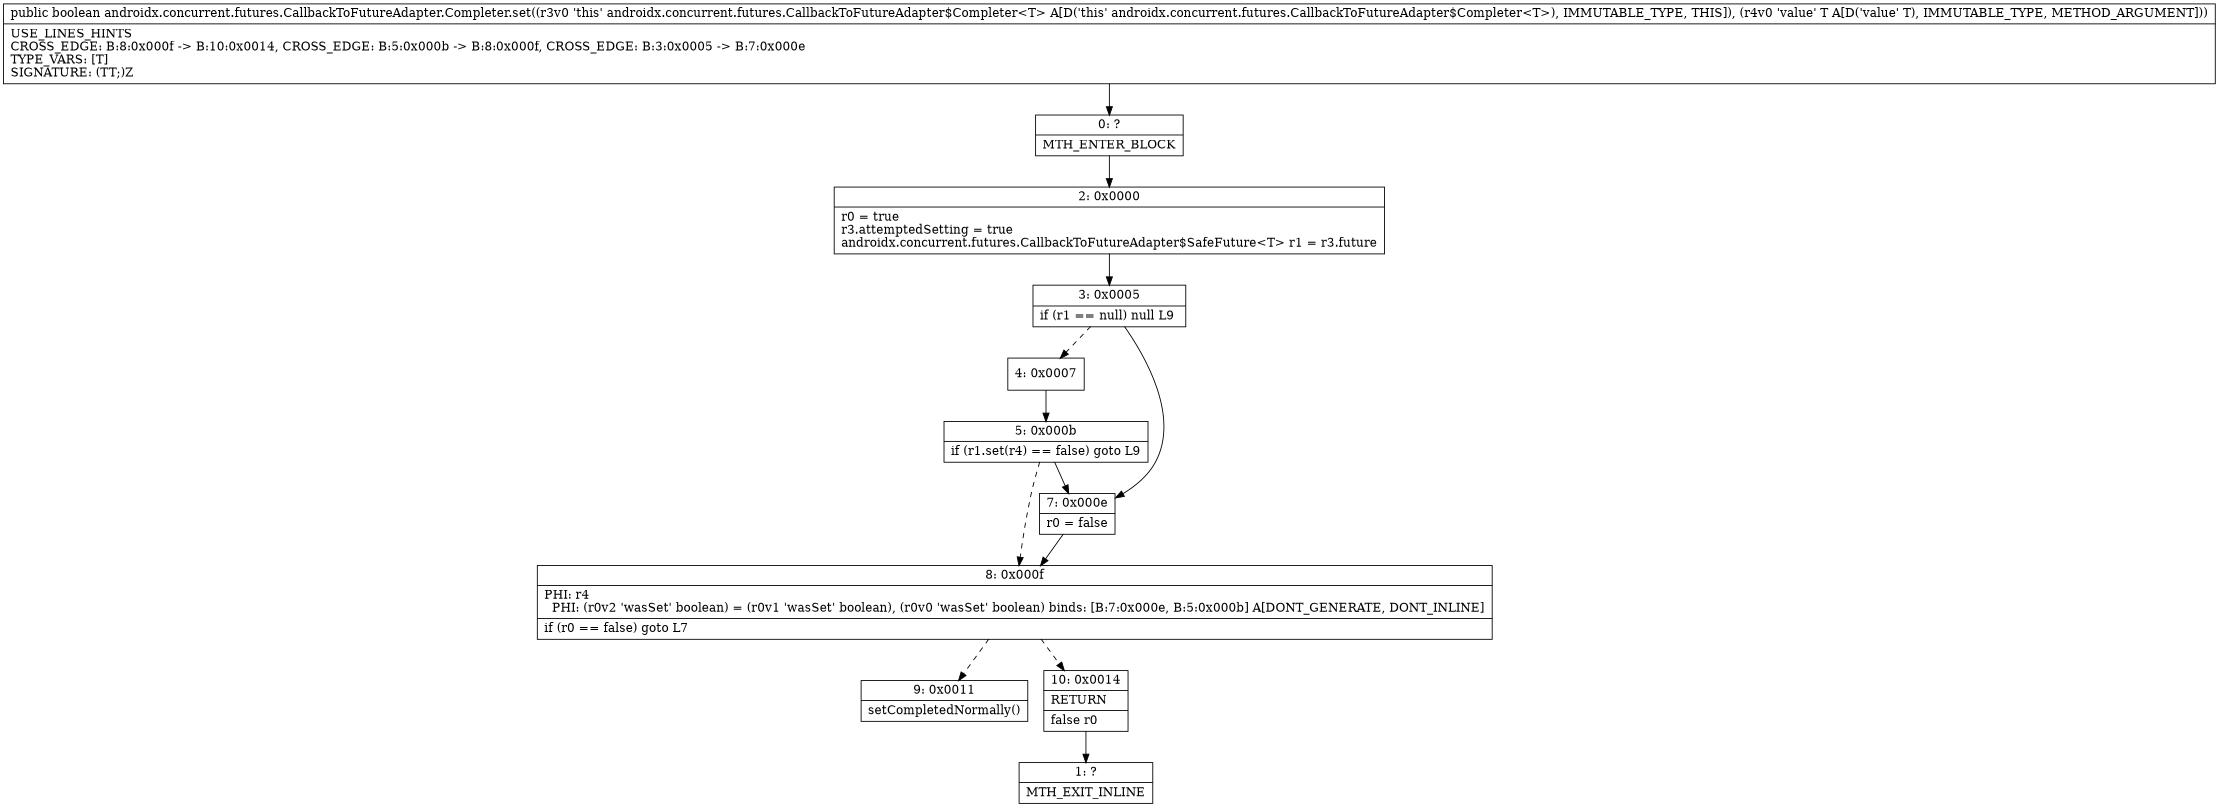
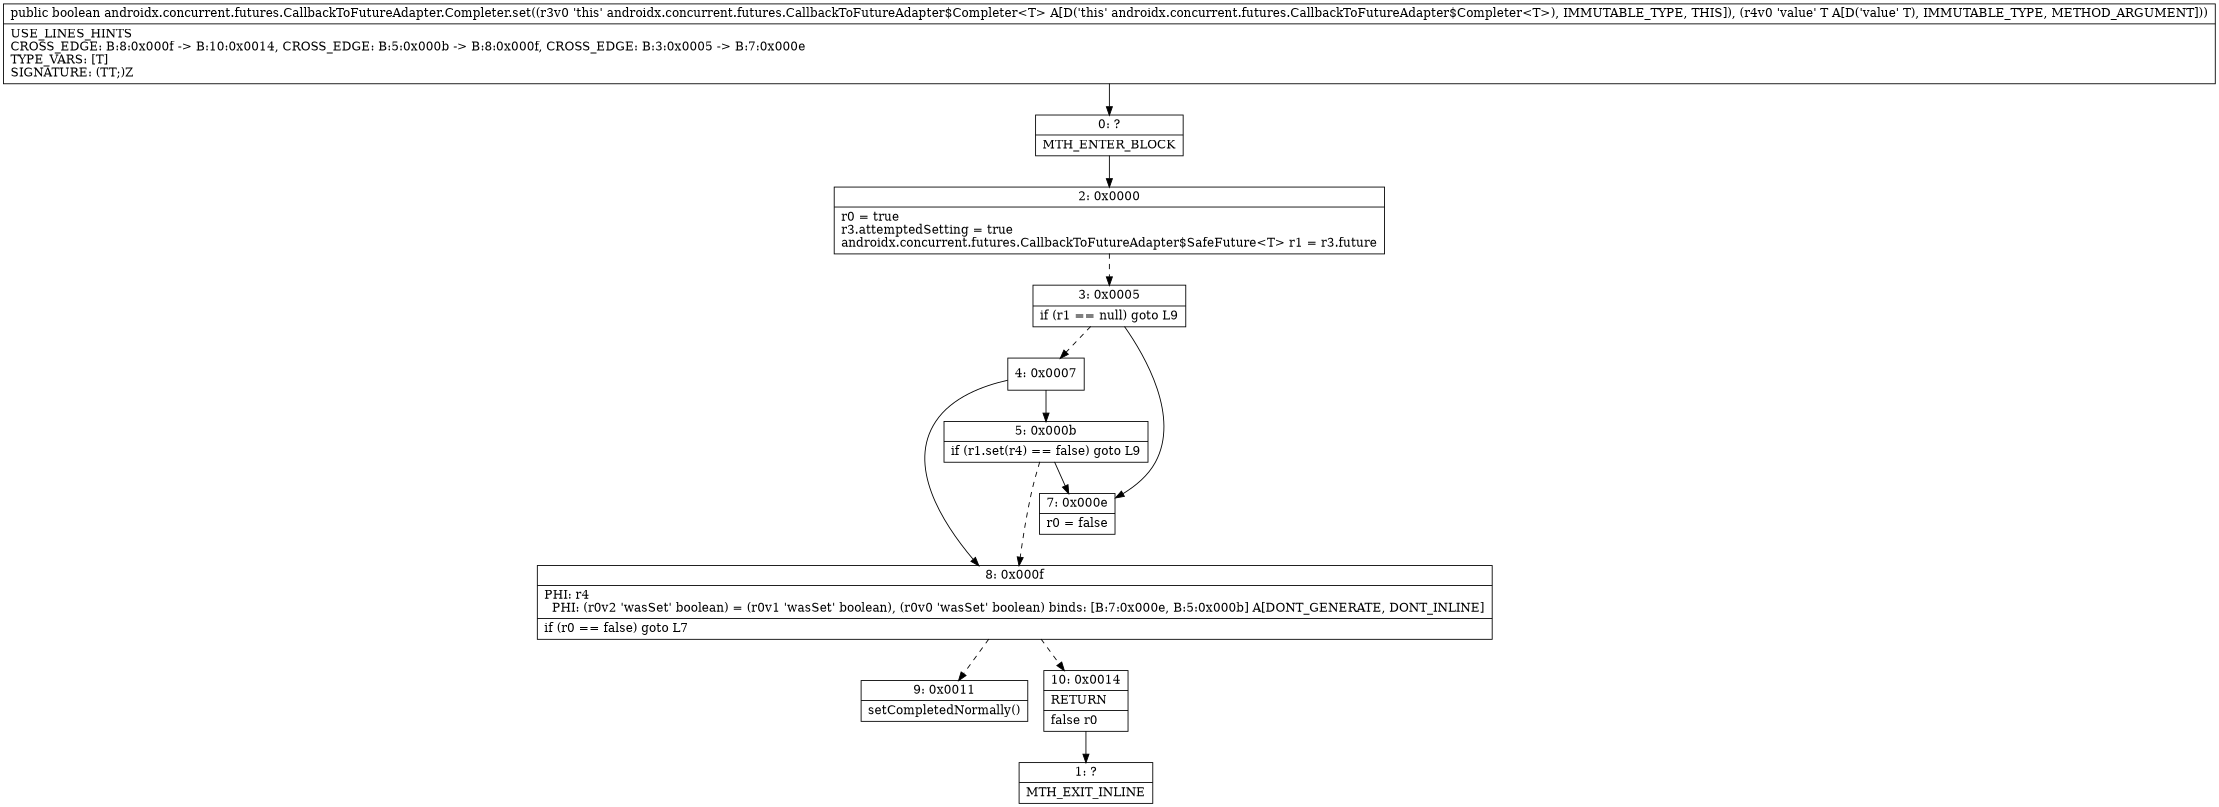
(1109, 265) -> (1109, 265)
(1107, 316) -> (1109, 316)
(1054, 546) -> (925, 453)
